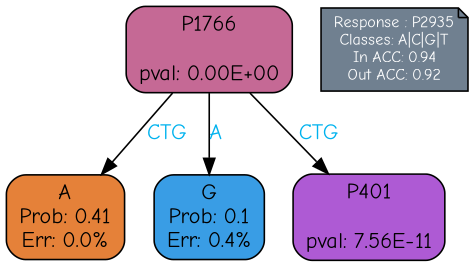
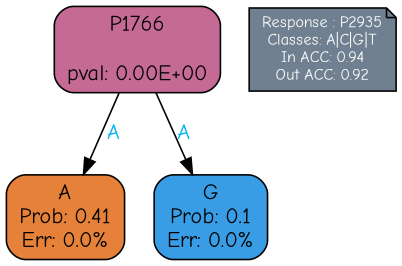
(167, 133) -> (114, 133)
(209, 217) -> (211, 217)
(369, 217) -> none
